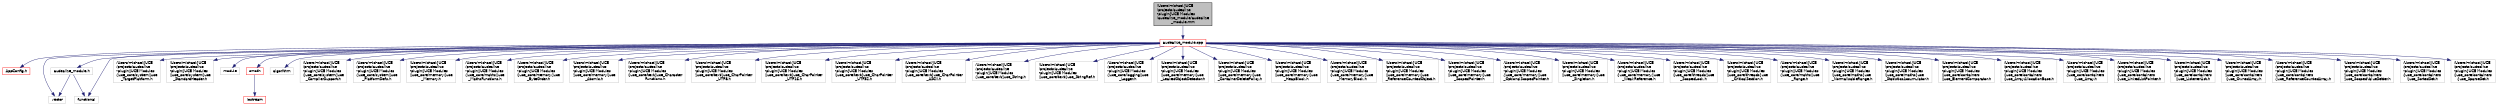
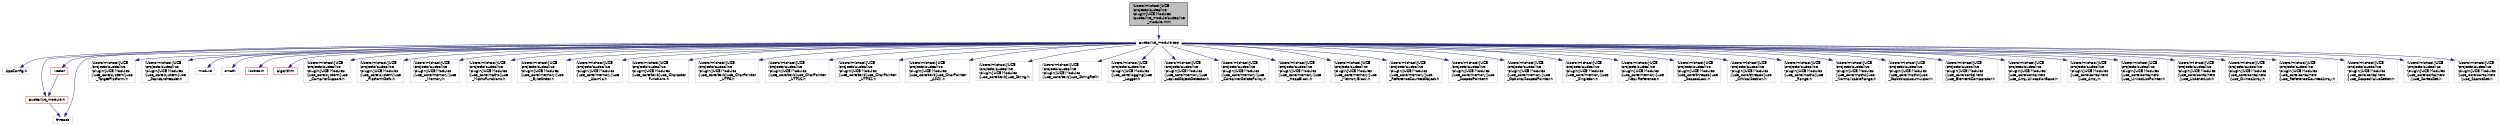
(1183, 43) -> (1159, 43)
(16, 71) -> (16, 71)
(72, 71) -> (47, 100)
(255, 71) -> (230, 71)
(282, 71) -> (285, 71)
(65, 84) -> (54, 84)
(255, 84) -> (698, 45)
(57, 100) -> (59, 71)
(86, 100) -> (63, 120)
